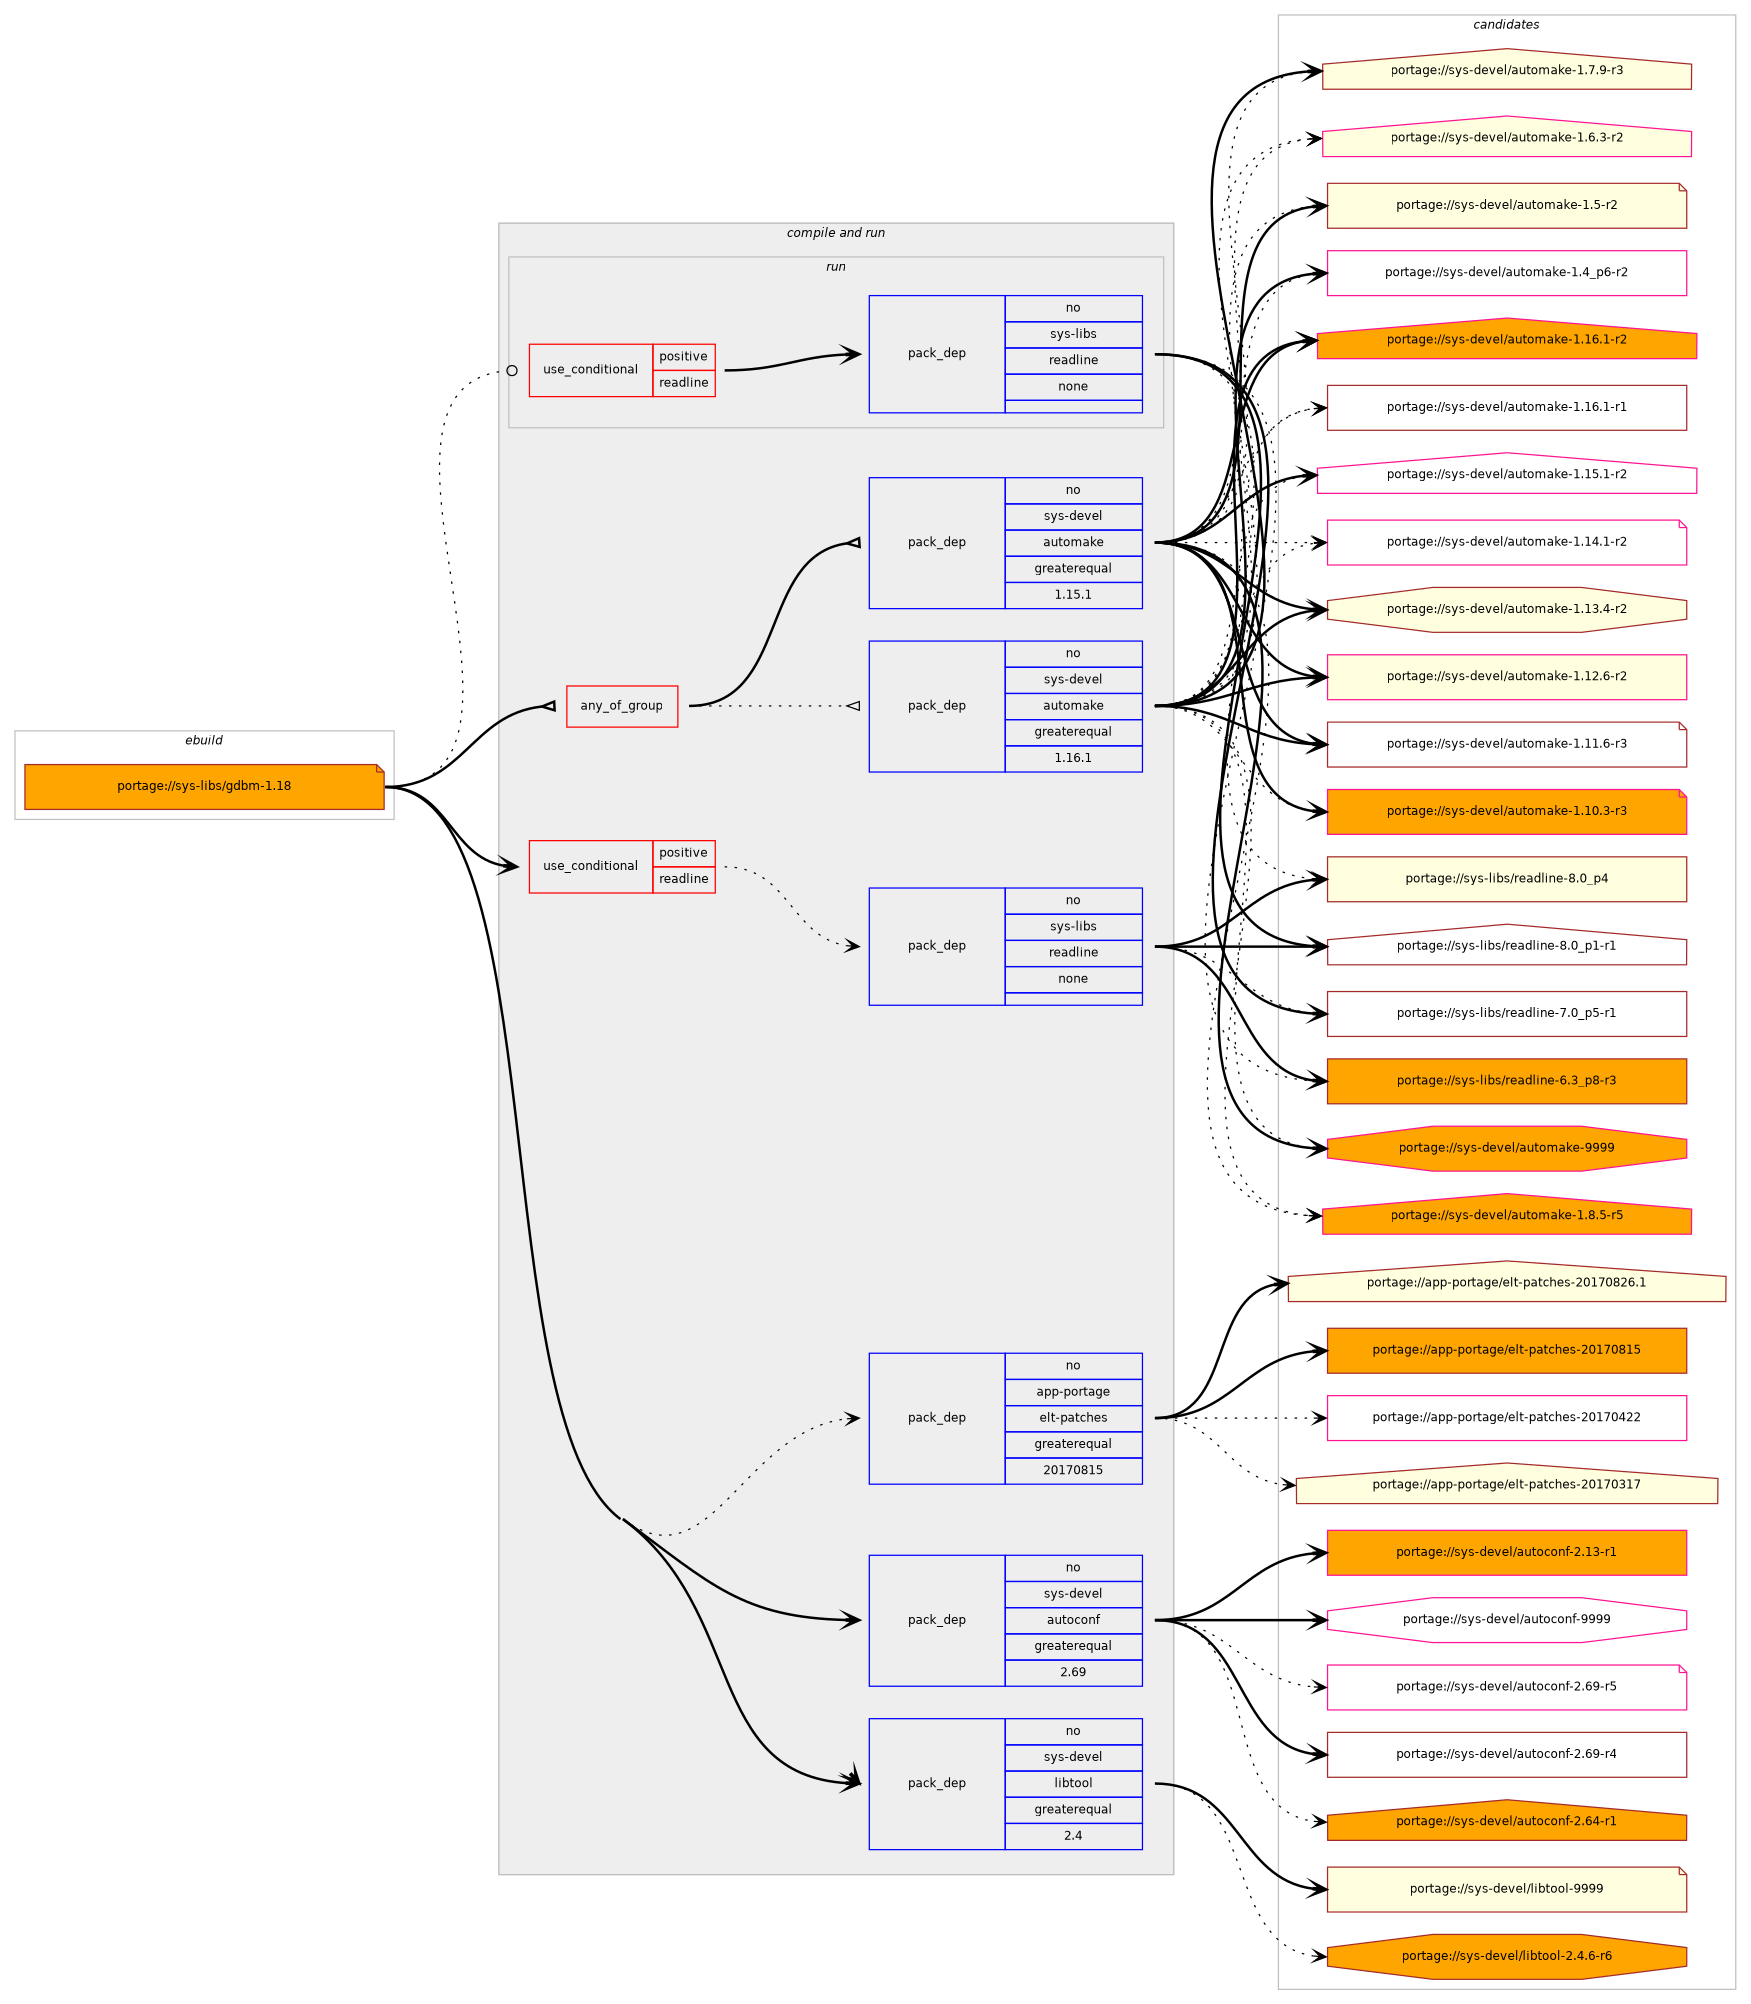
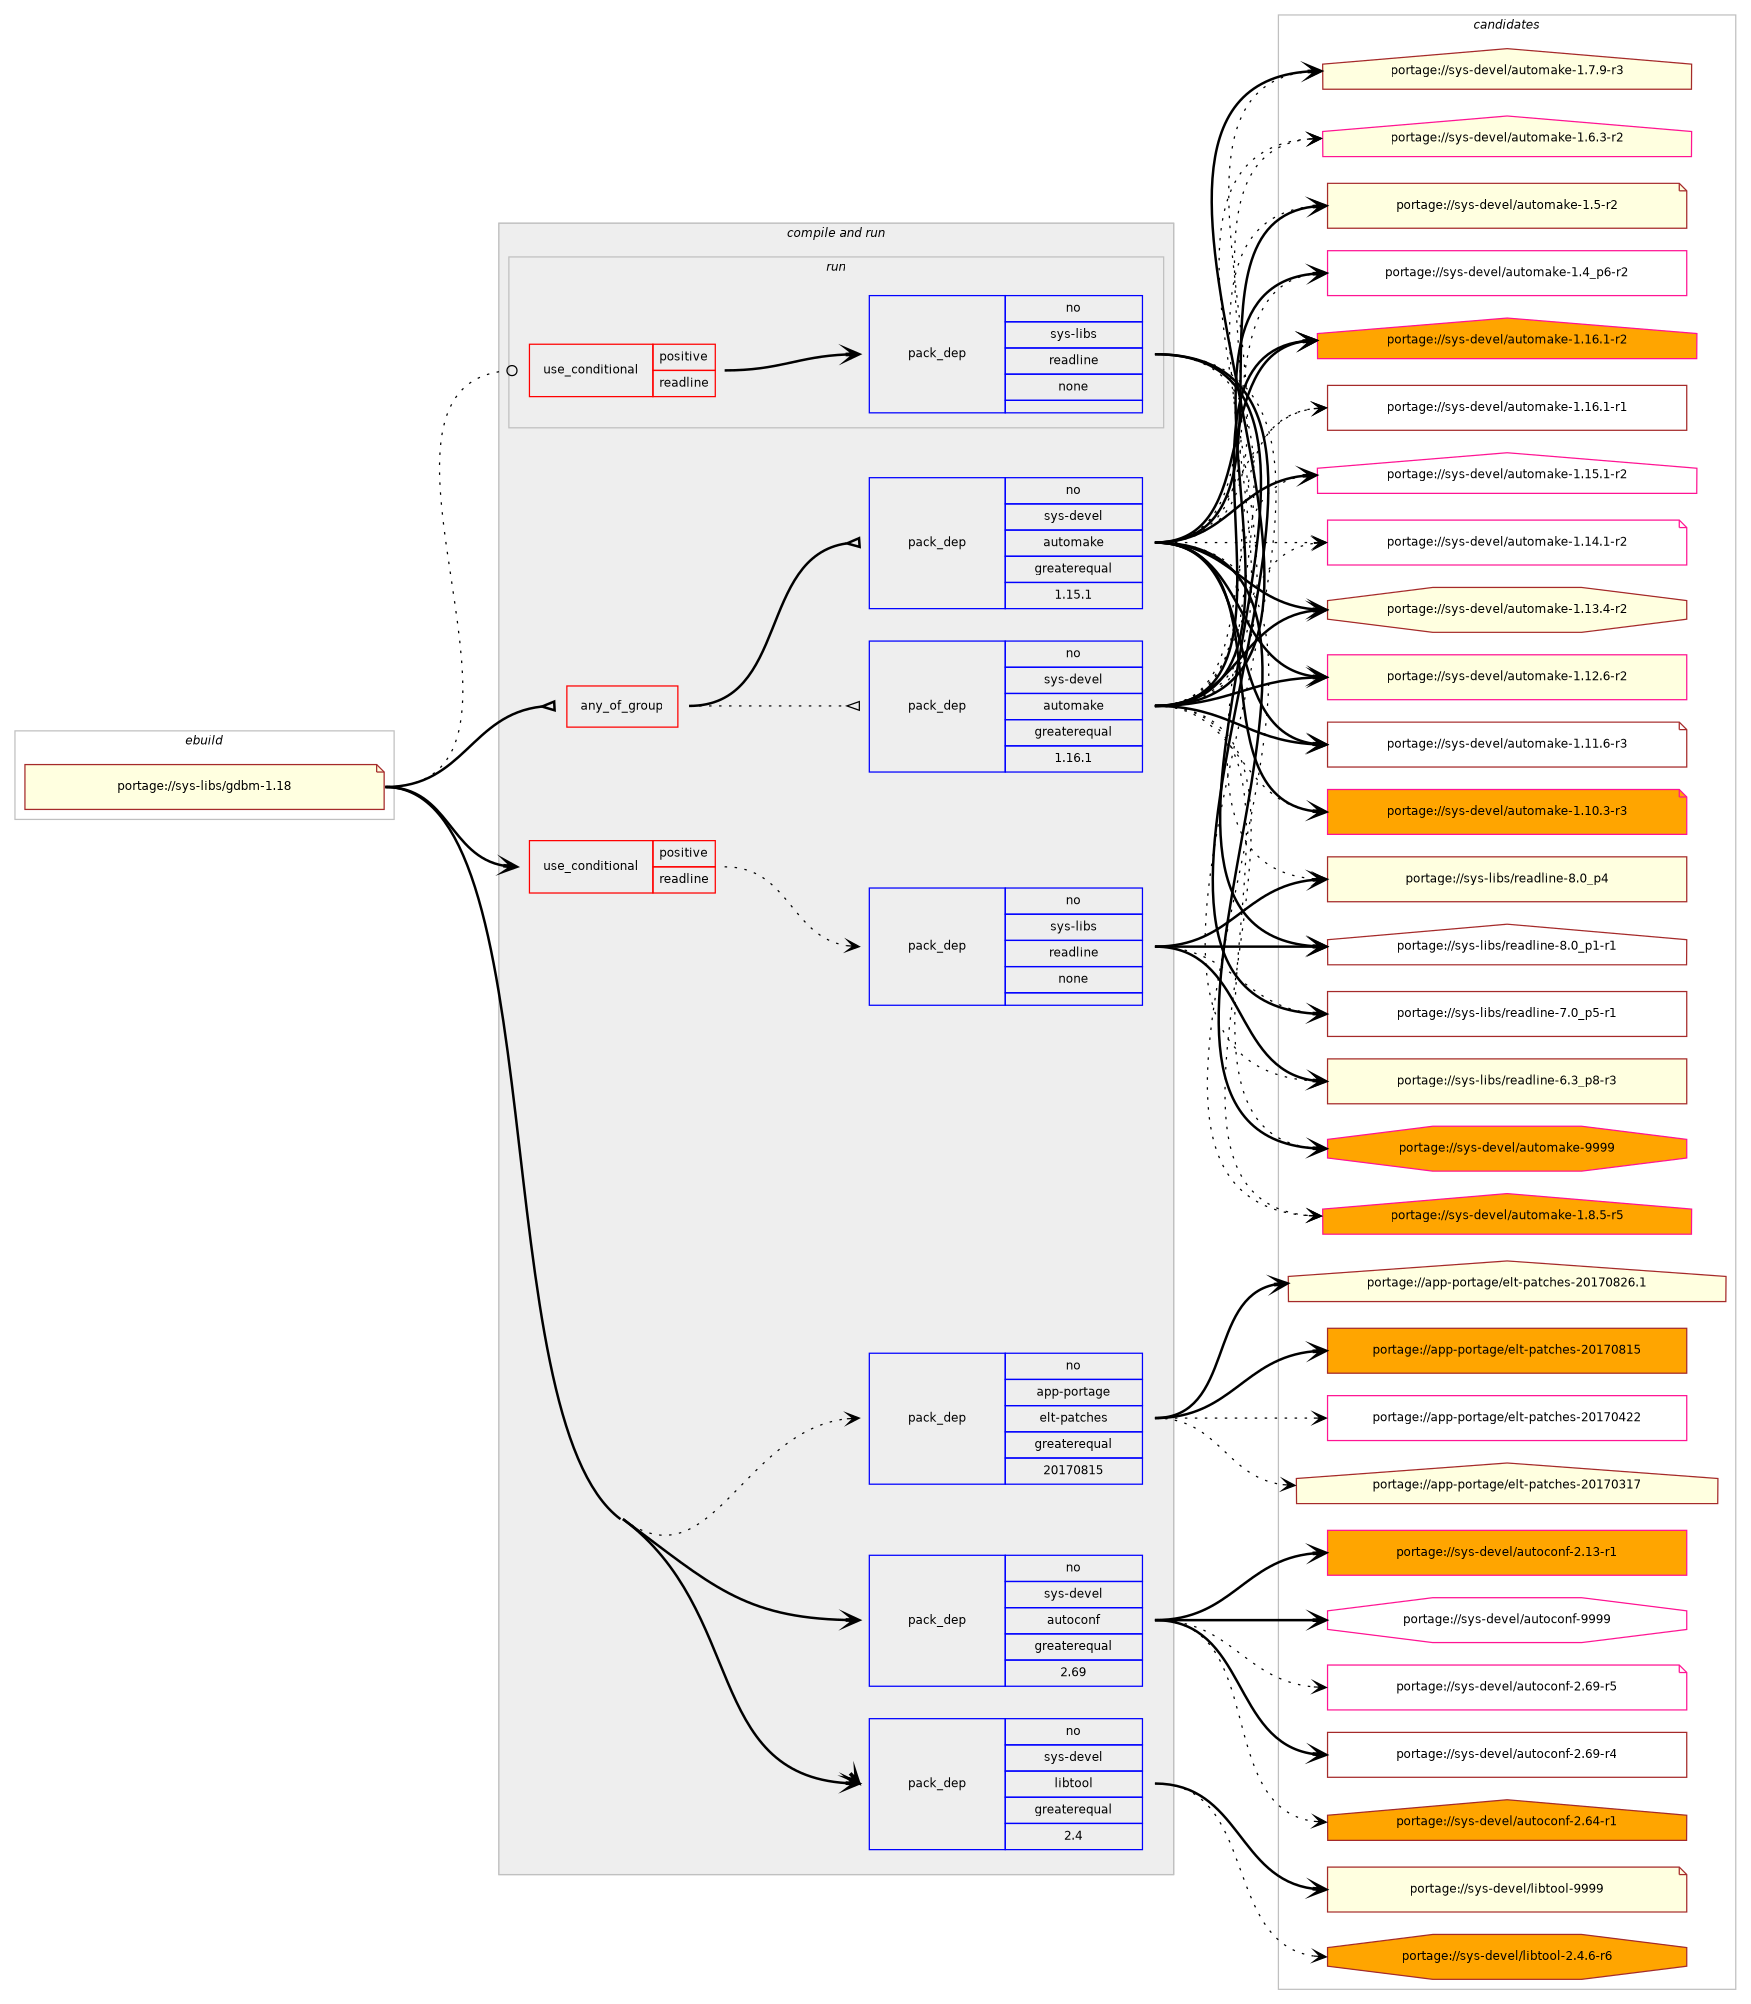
(205, 787) -> (205, 787)
(1507, 1081) -> (1507, 1081)
